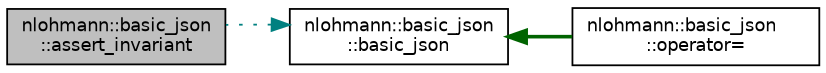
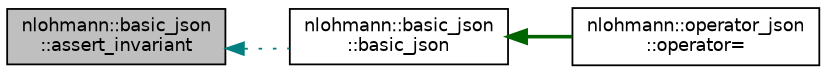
(249, 25) -> (267, 49)
(696, 37) -> (696, 37)
